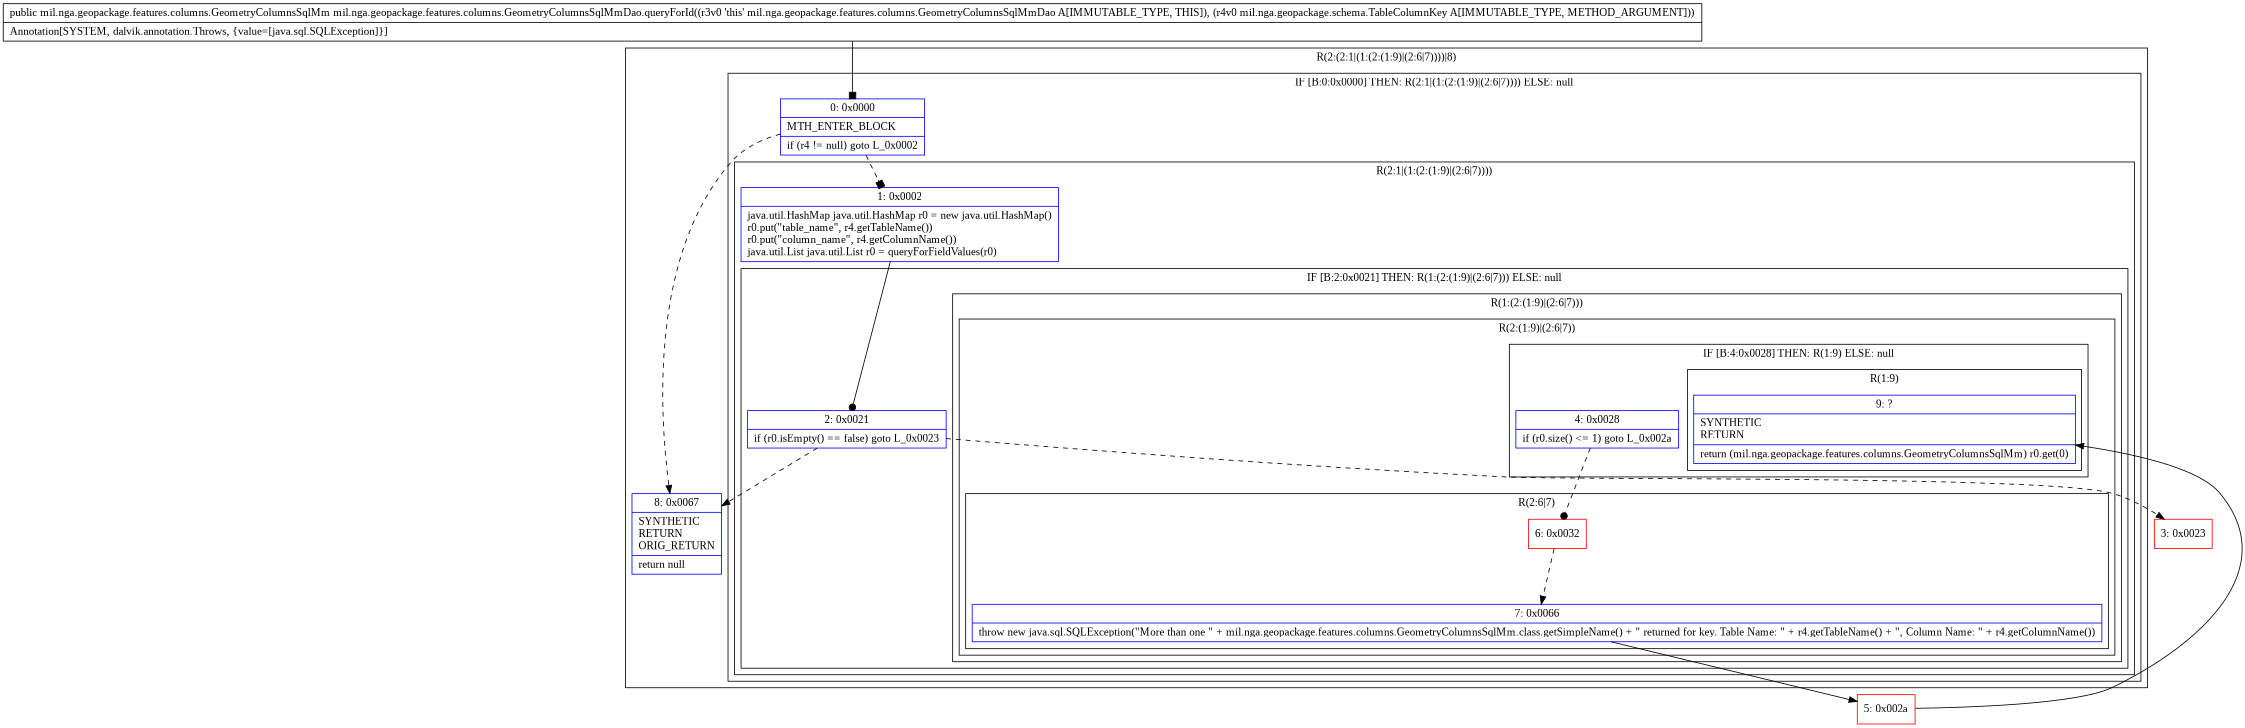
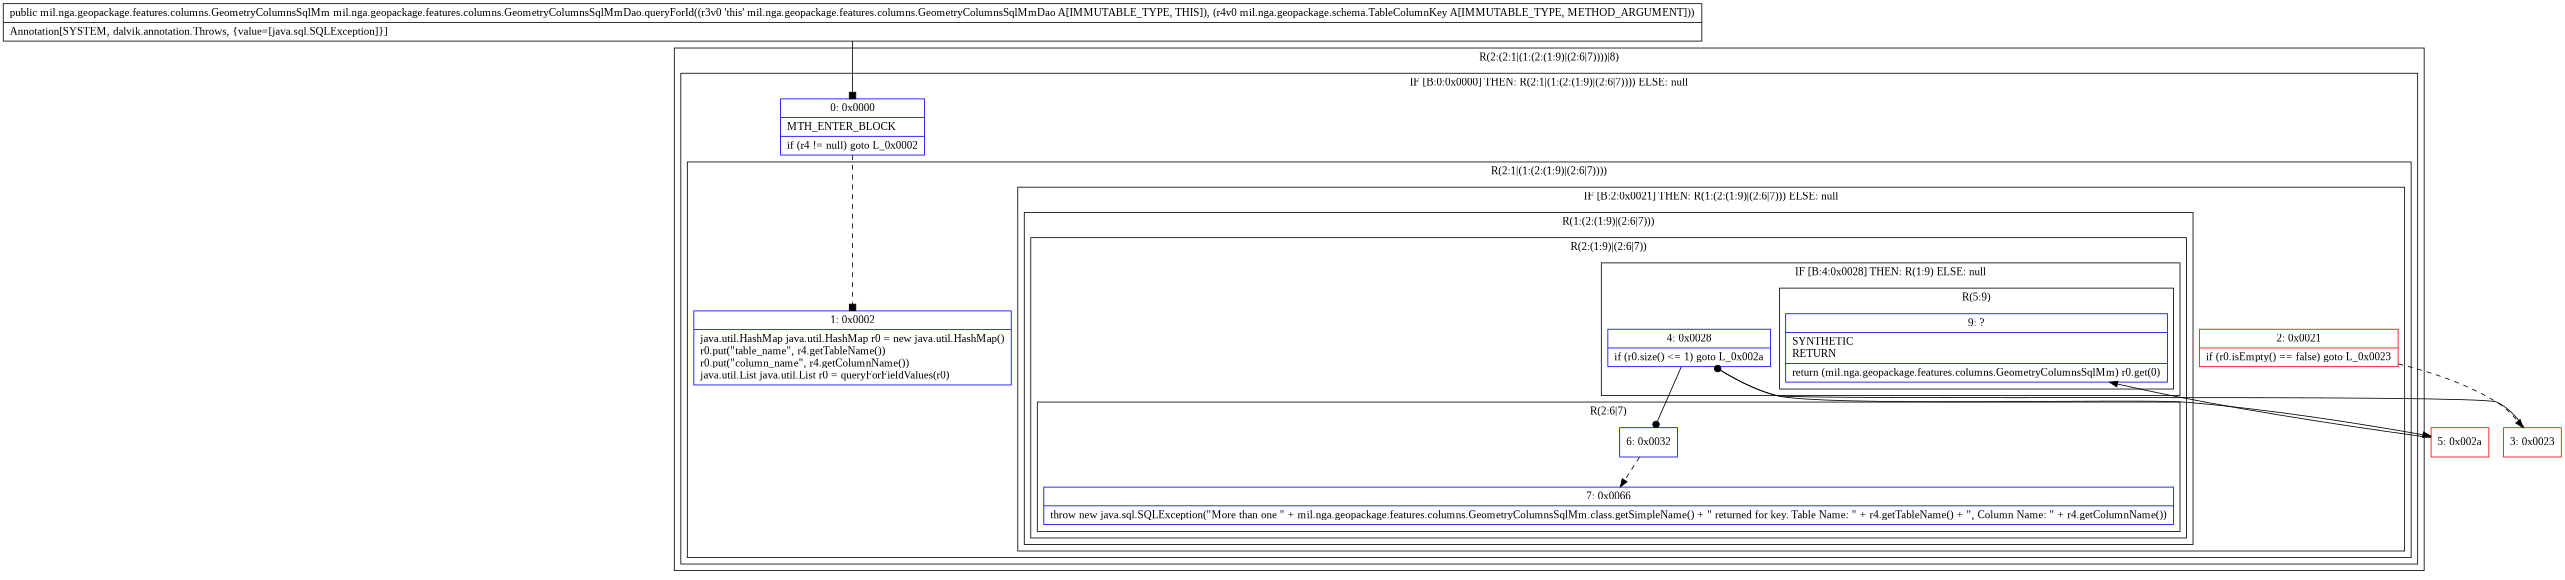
(872, 333) -> none
(1885, 379) -> (1977, 297)
none -> (2227, 398)
(847, 429) -> (2299, 348)
(1577, 484) -> (1671, 390)
(677, 534) -> none
(1557, 534) -> (1649, 442)
(1730, 671) -> (2067, 401)
